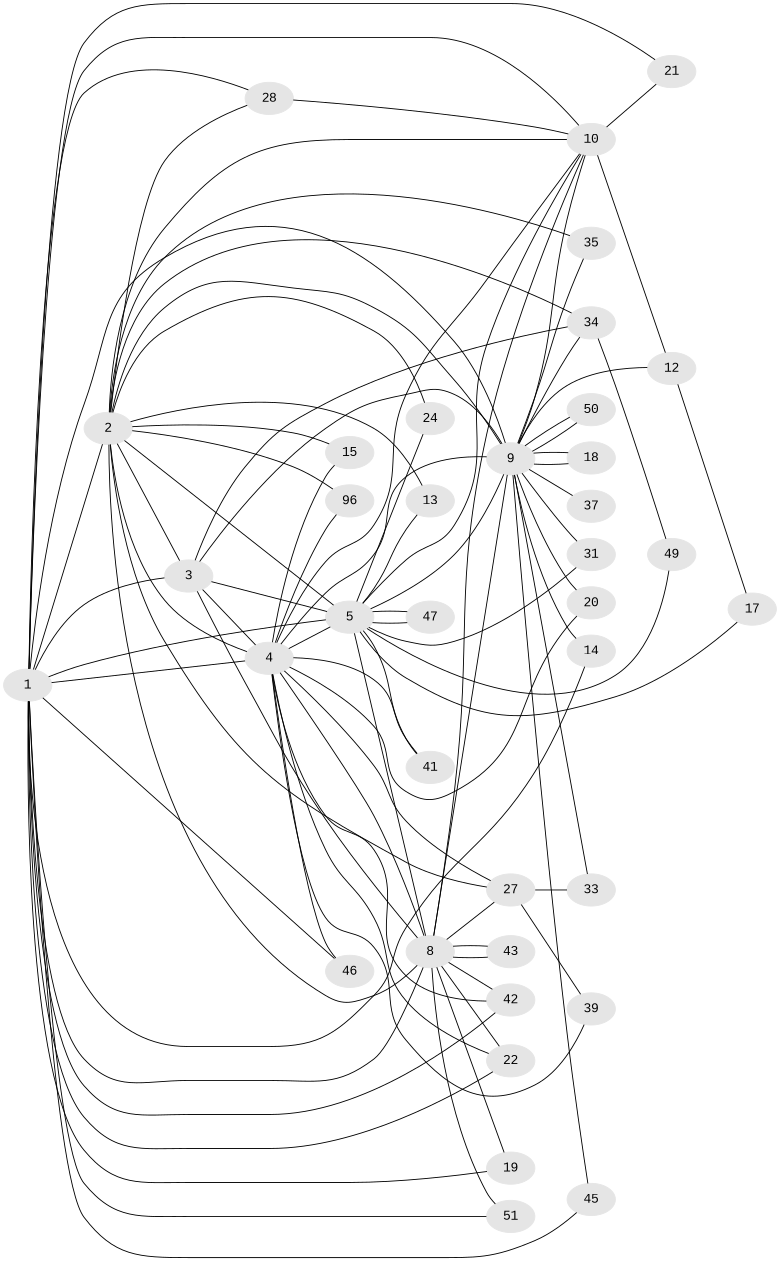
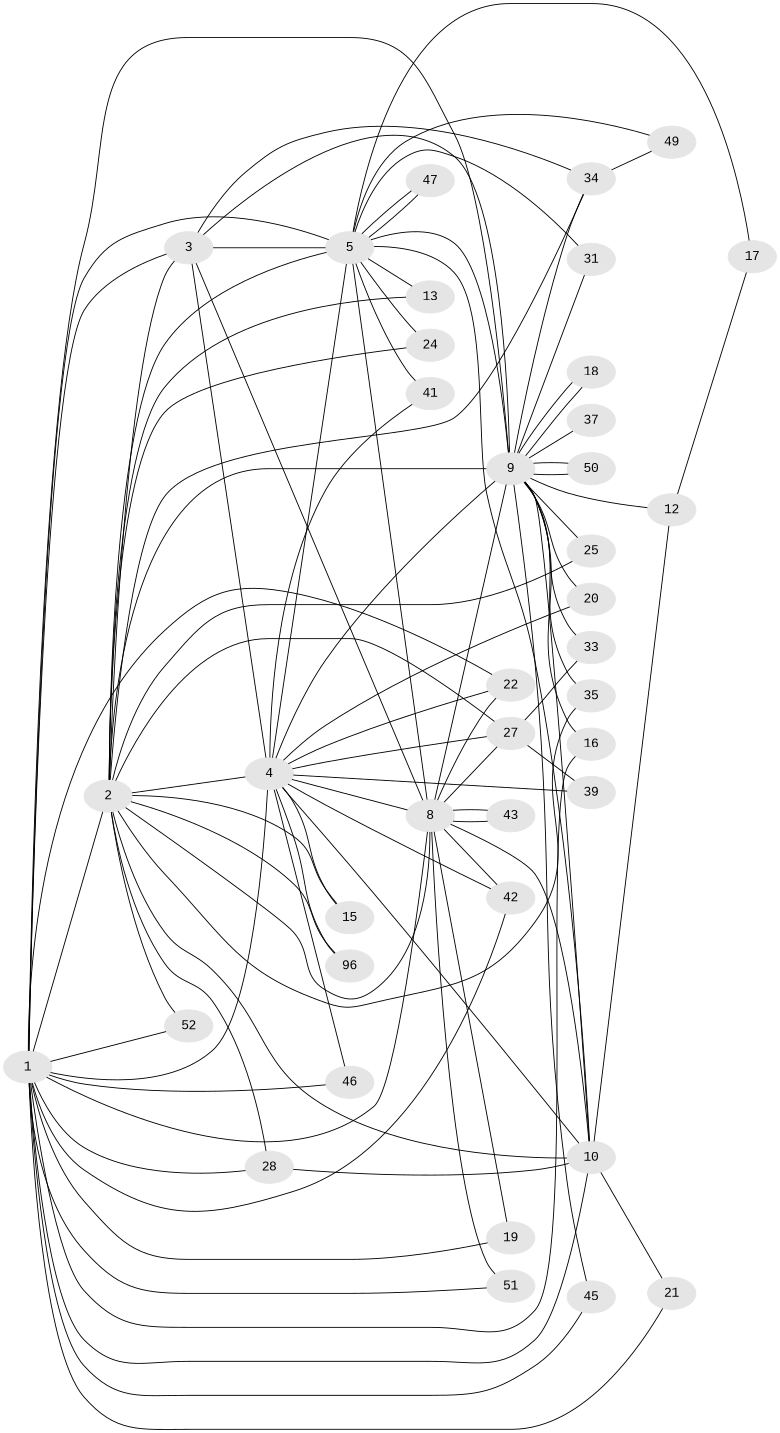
none -> (591, 551)
(591, 651) -> (591, 744)
none -> (189, 1026)
